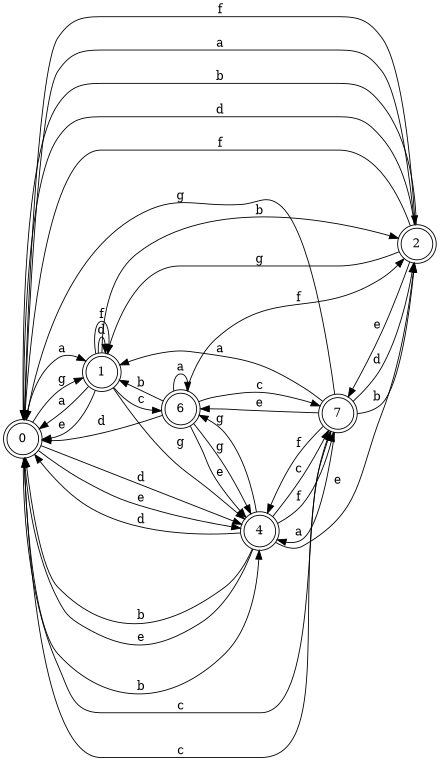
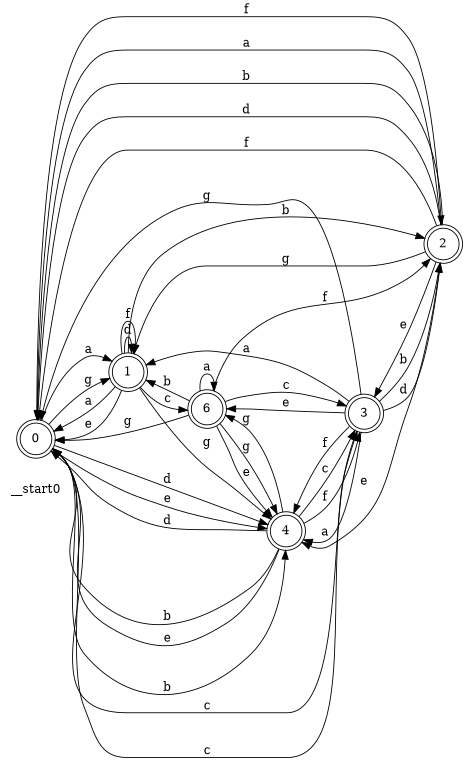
(338, 413) -> (364, 413)
(102, 422) -> (128, 422)
(375, 434) -> (403, 425)
none -> (36, 490)
